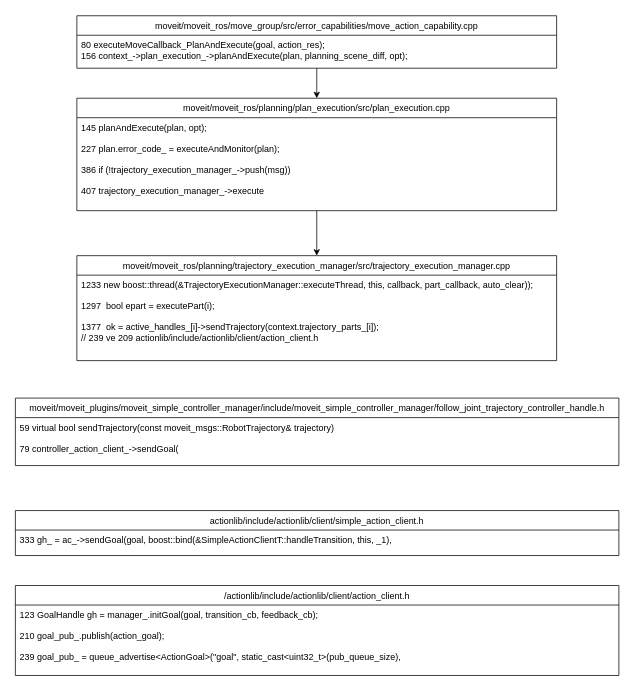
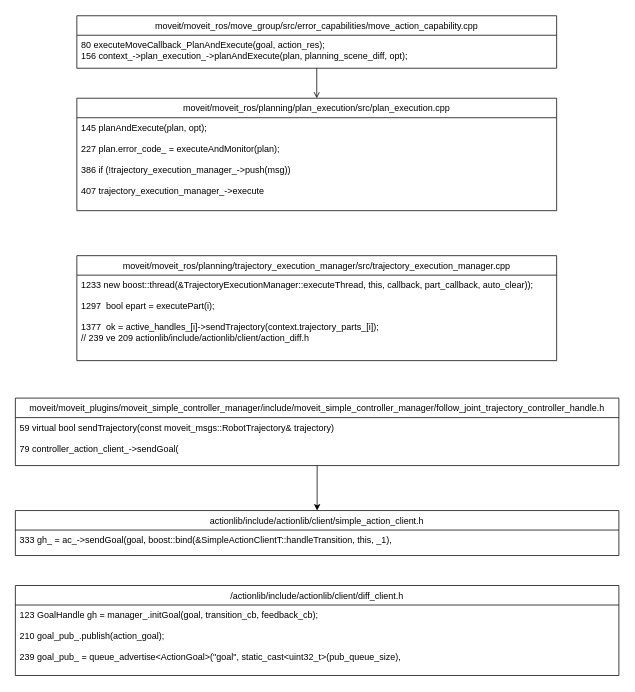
(317, 91) -> (317, 92)
(317, 230) -> none
(335, 285) -> (335, 285)
none -> (317, 504)
(317, 596) -> (317, 596)
